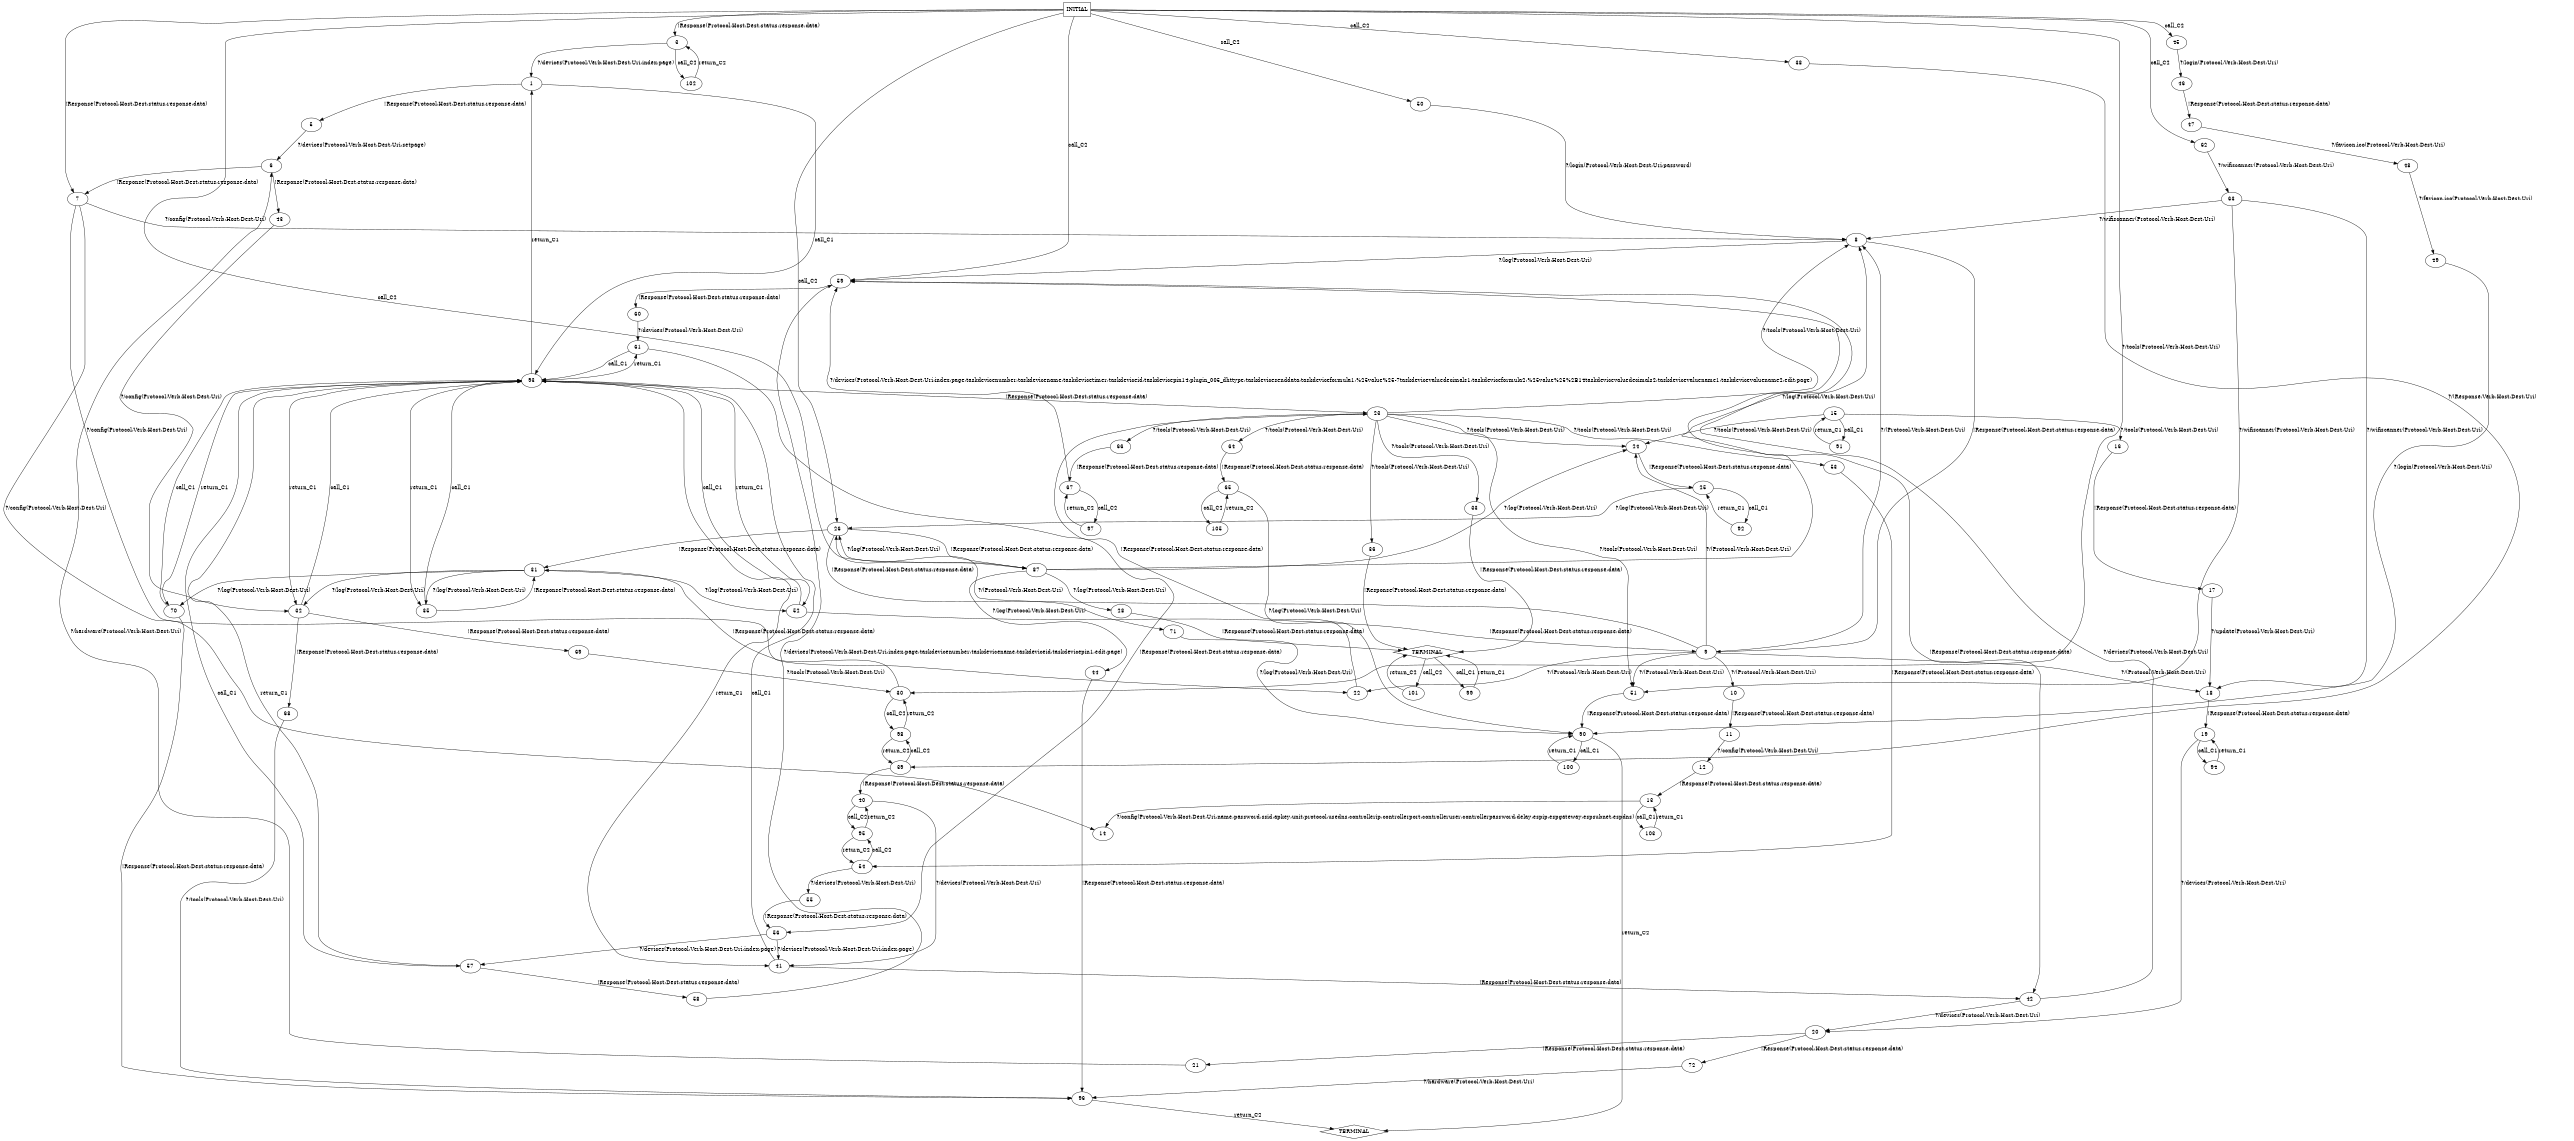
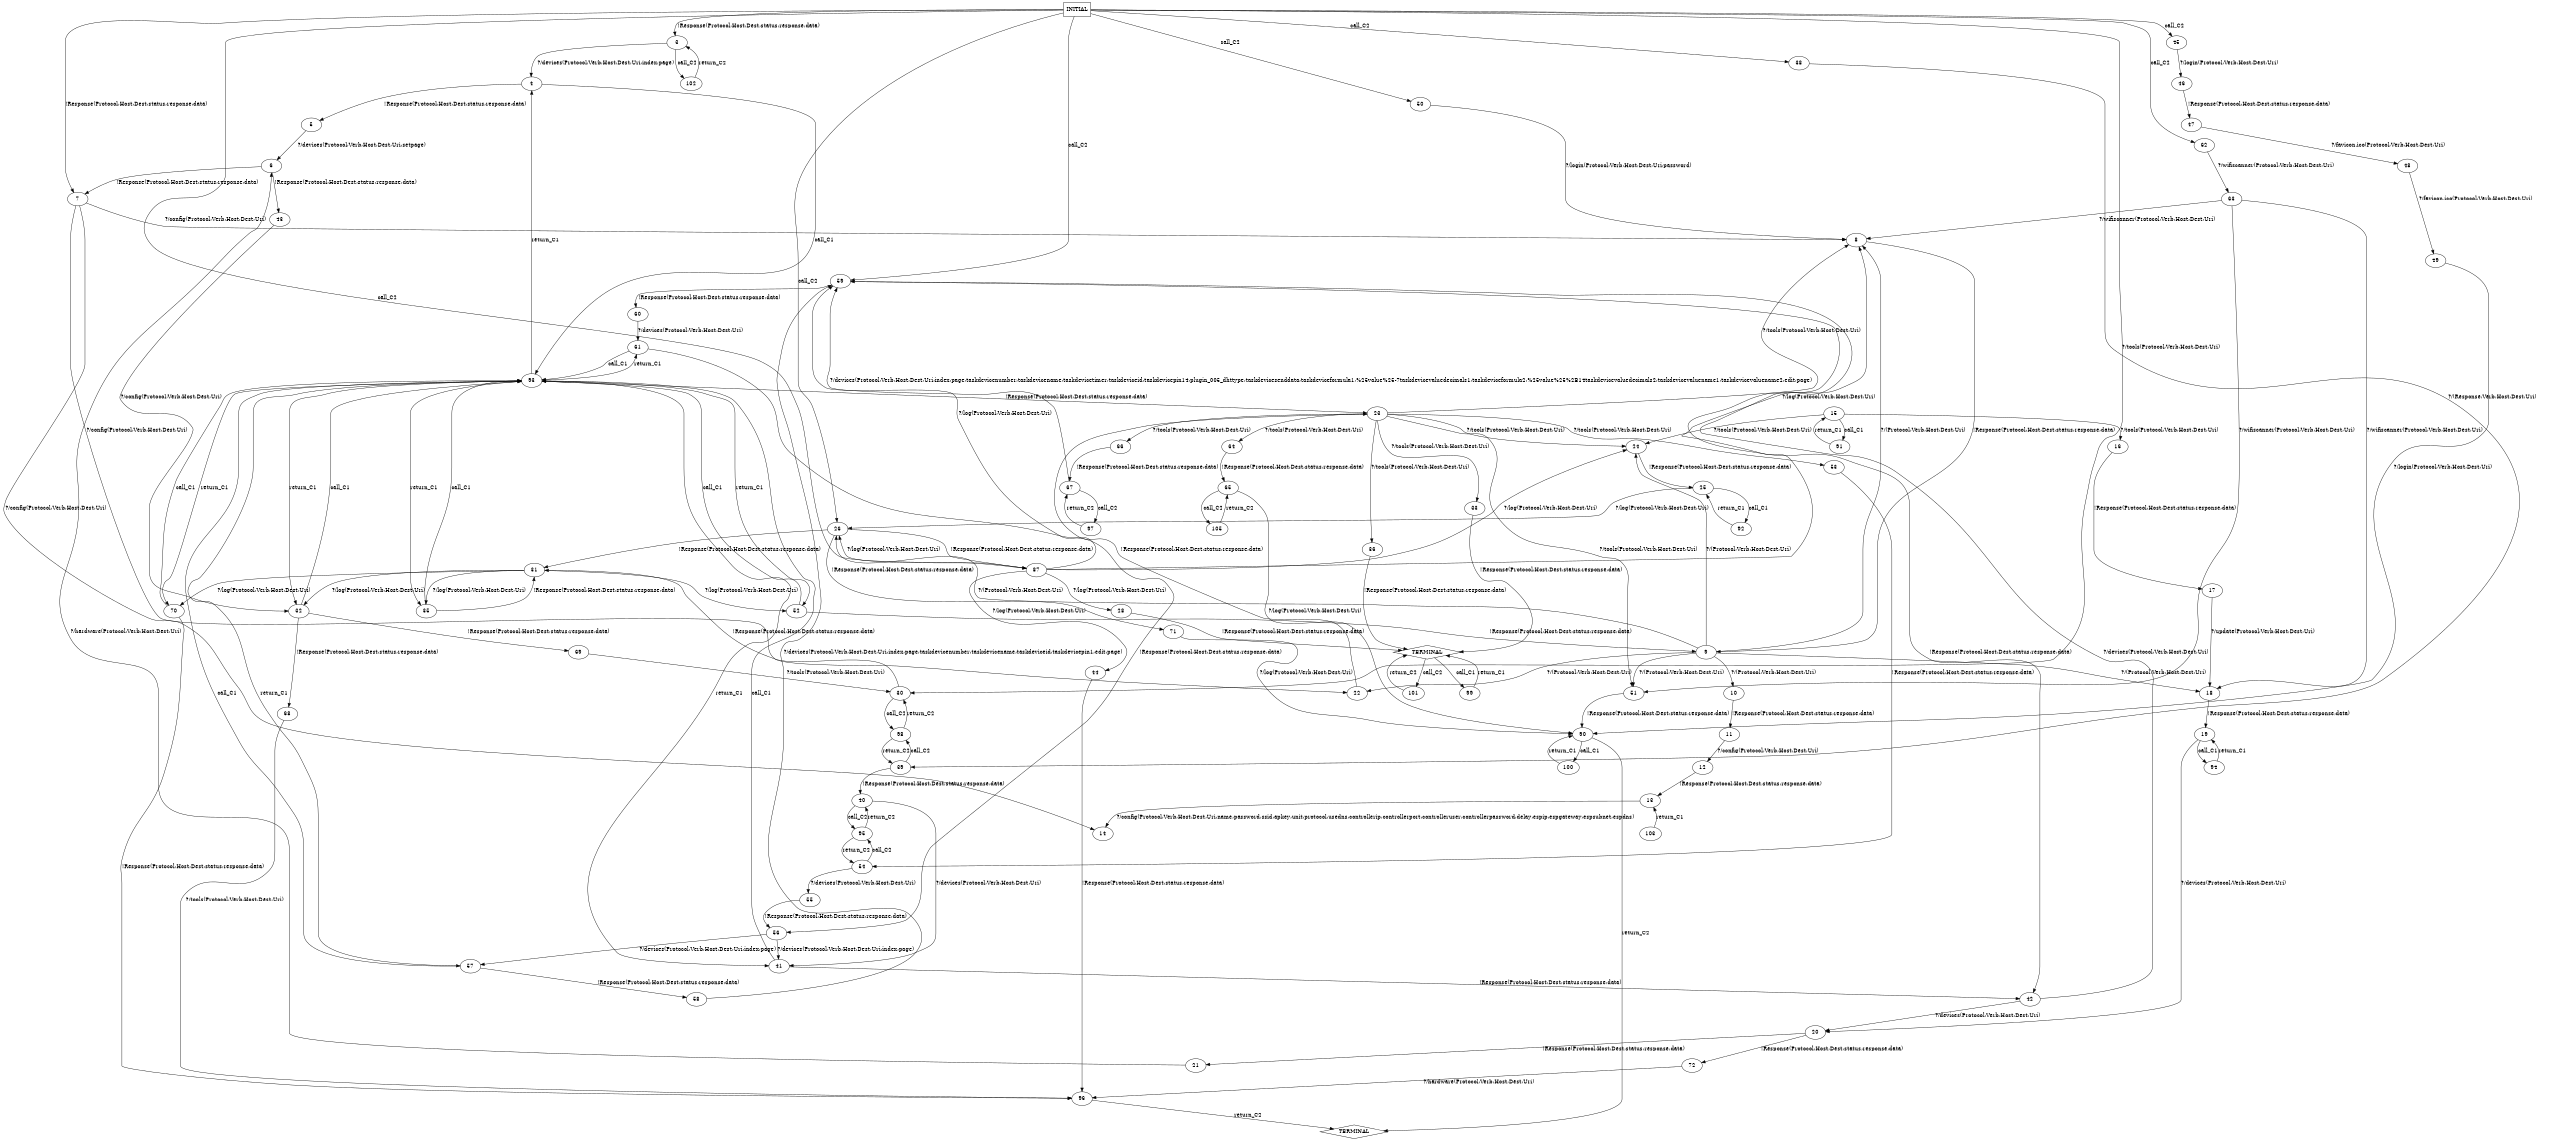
(532, 84) -> (532, 84)
(1350, 261) -> (957, 415)
(1636, 815) -> none
